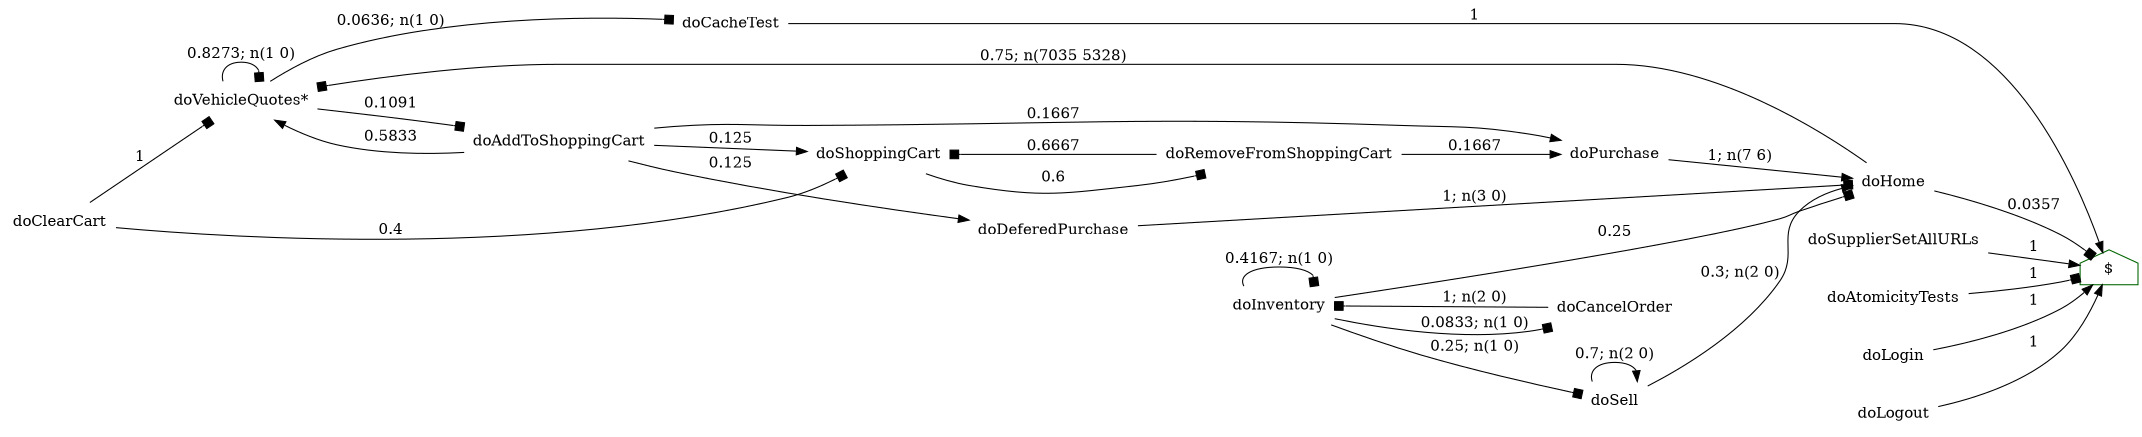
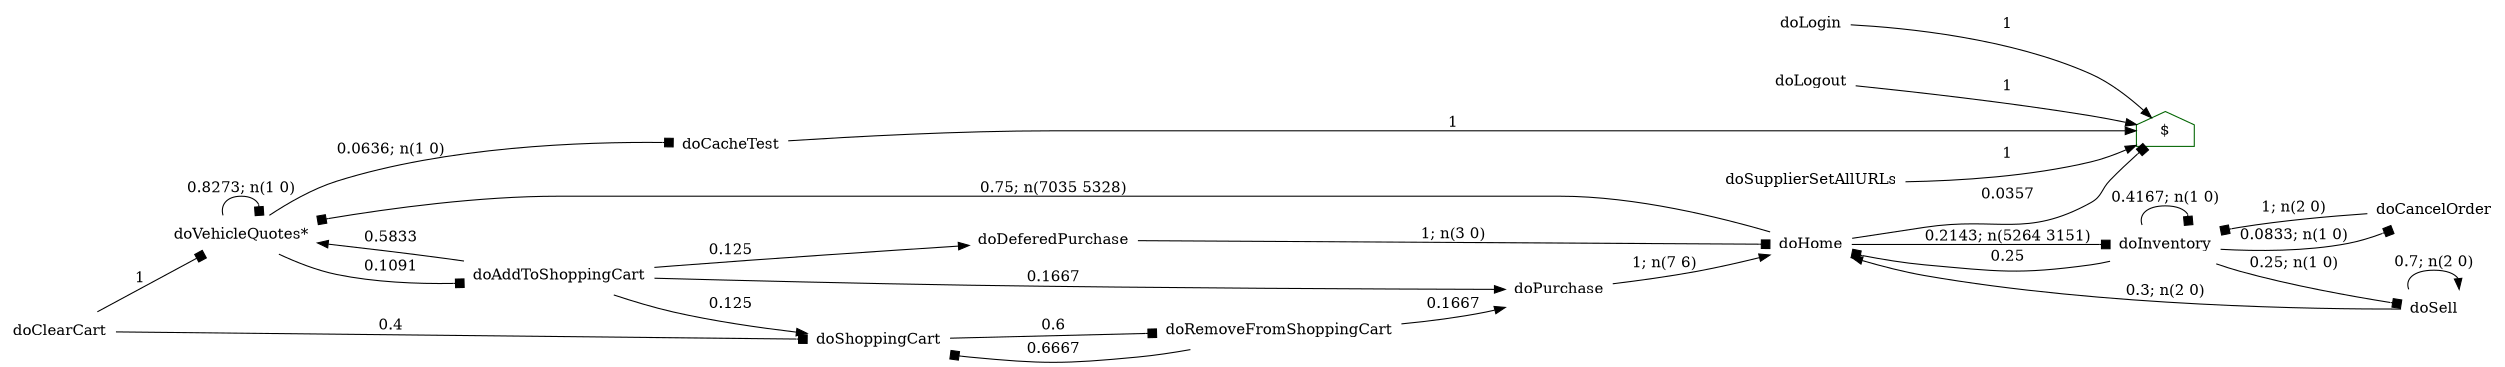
none -> (1975, 244)
(1894, 298) -> none
